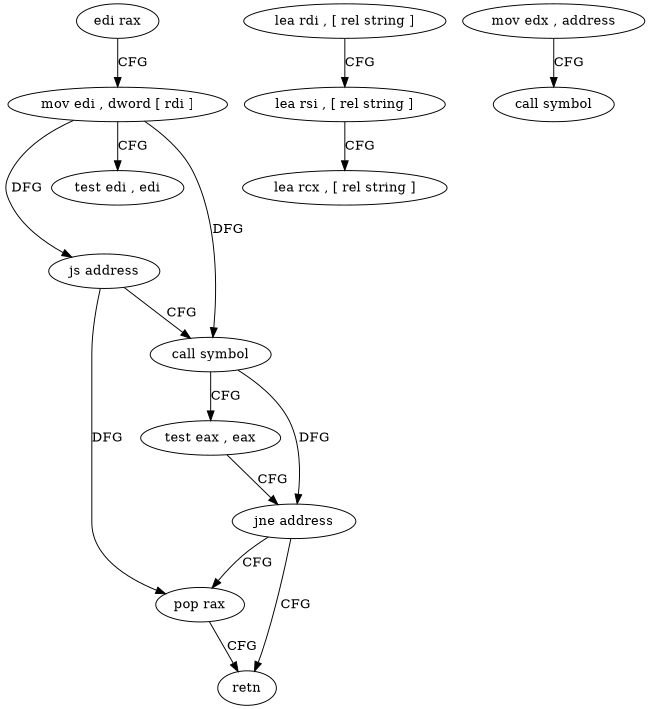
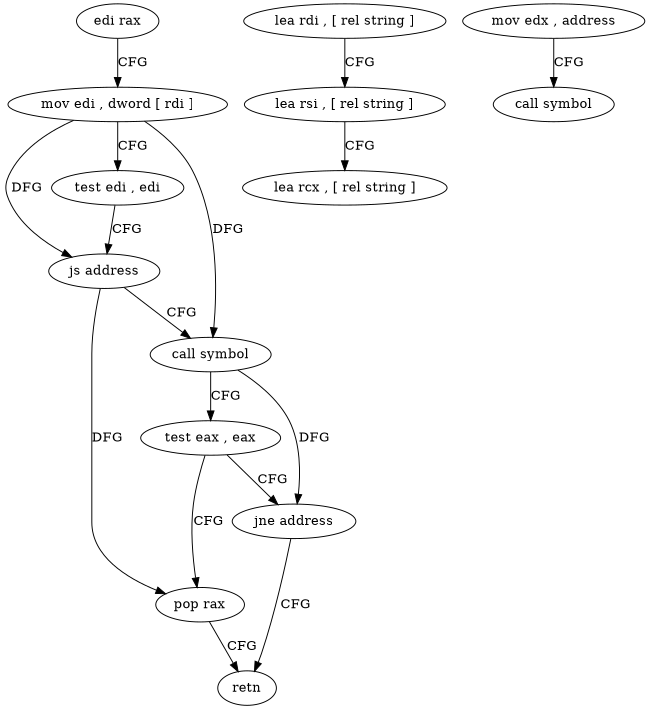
none -> (112, 225)
(241, 557) -> (192, 516)
